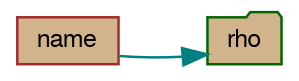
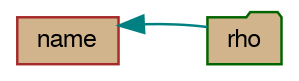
(151, 57) -> (176, 24)
